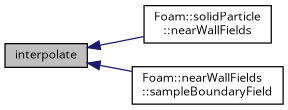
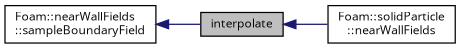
(116, 68) -> (185, 24)
